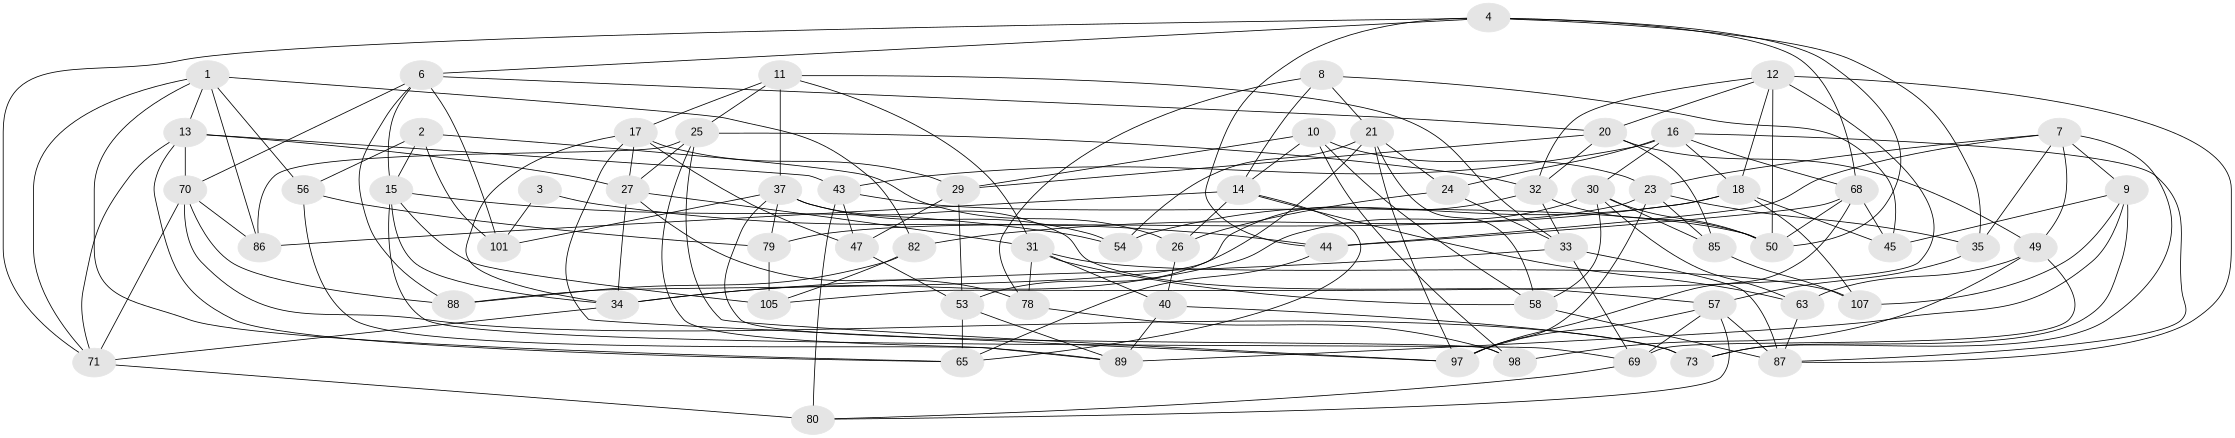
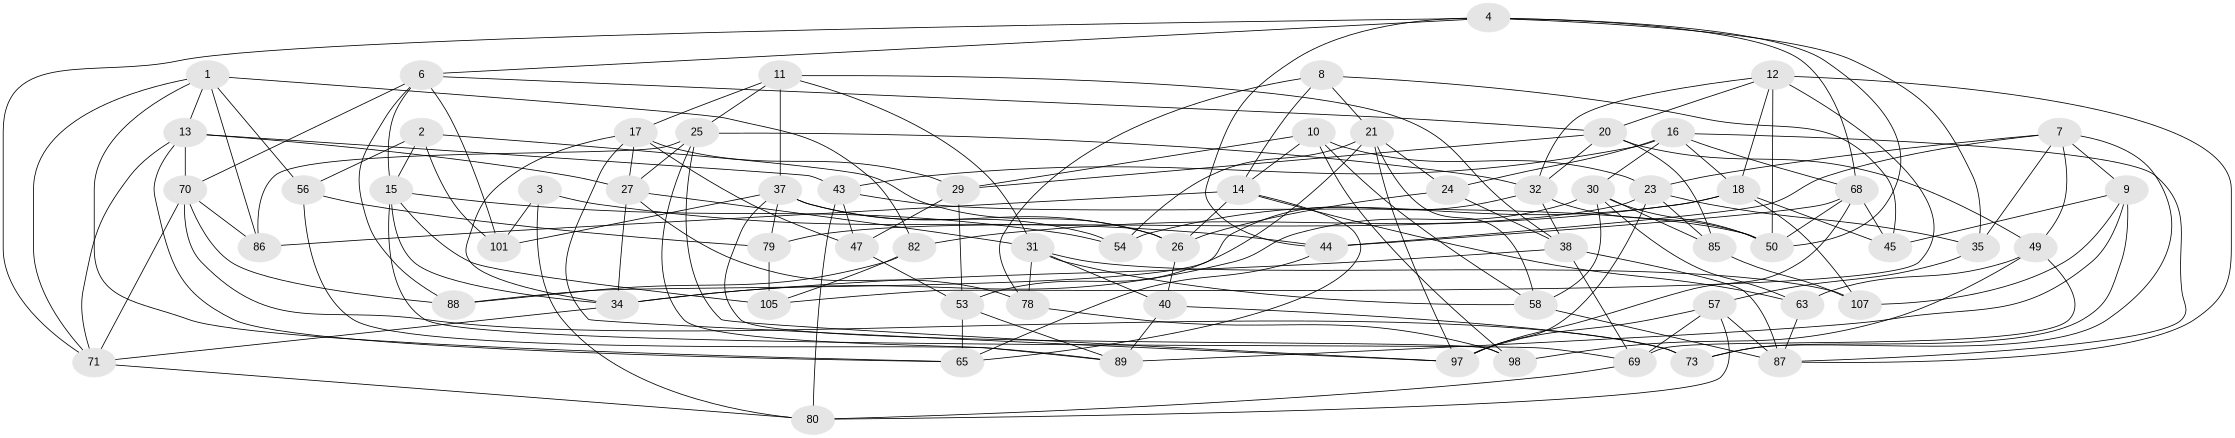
(1566, 248) -> (1566, 248)
(1081, 254) -> (979, 218)
none -> (614, 363)
